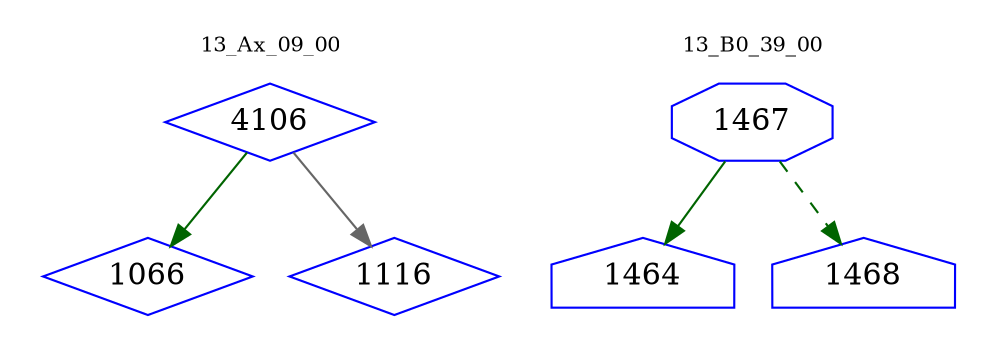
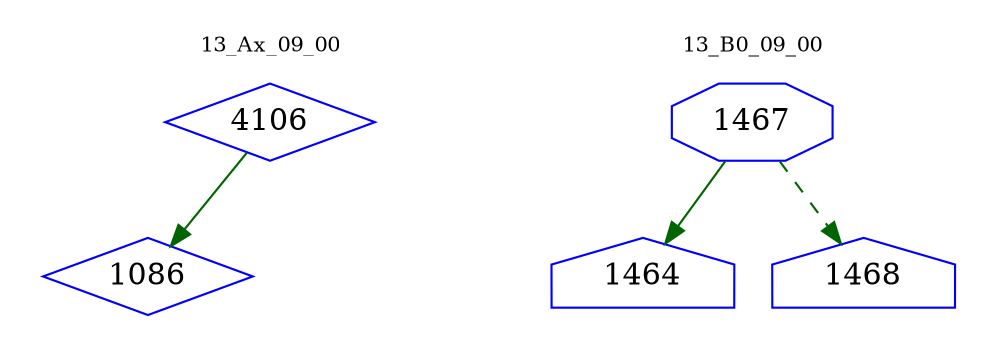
(753, 46) -> (753, 46)
(148, 276) -> (148, 276)
(394, 276) -> none
